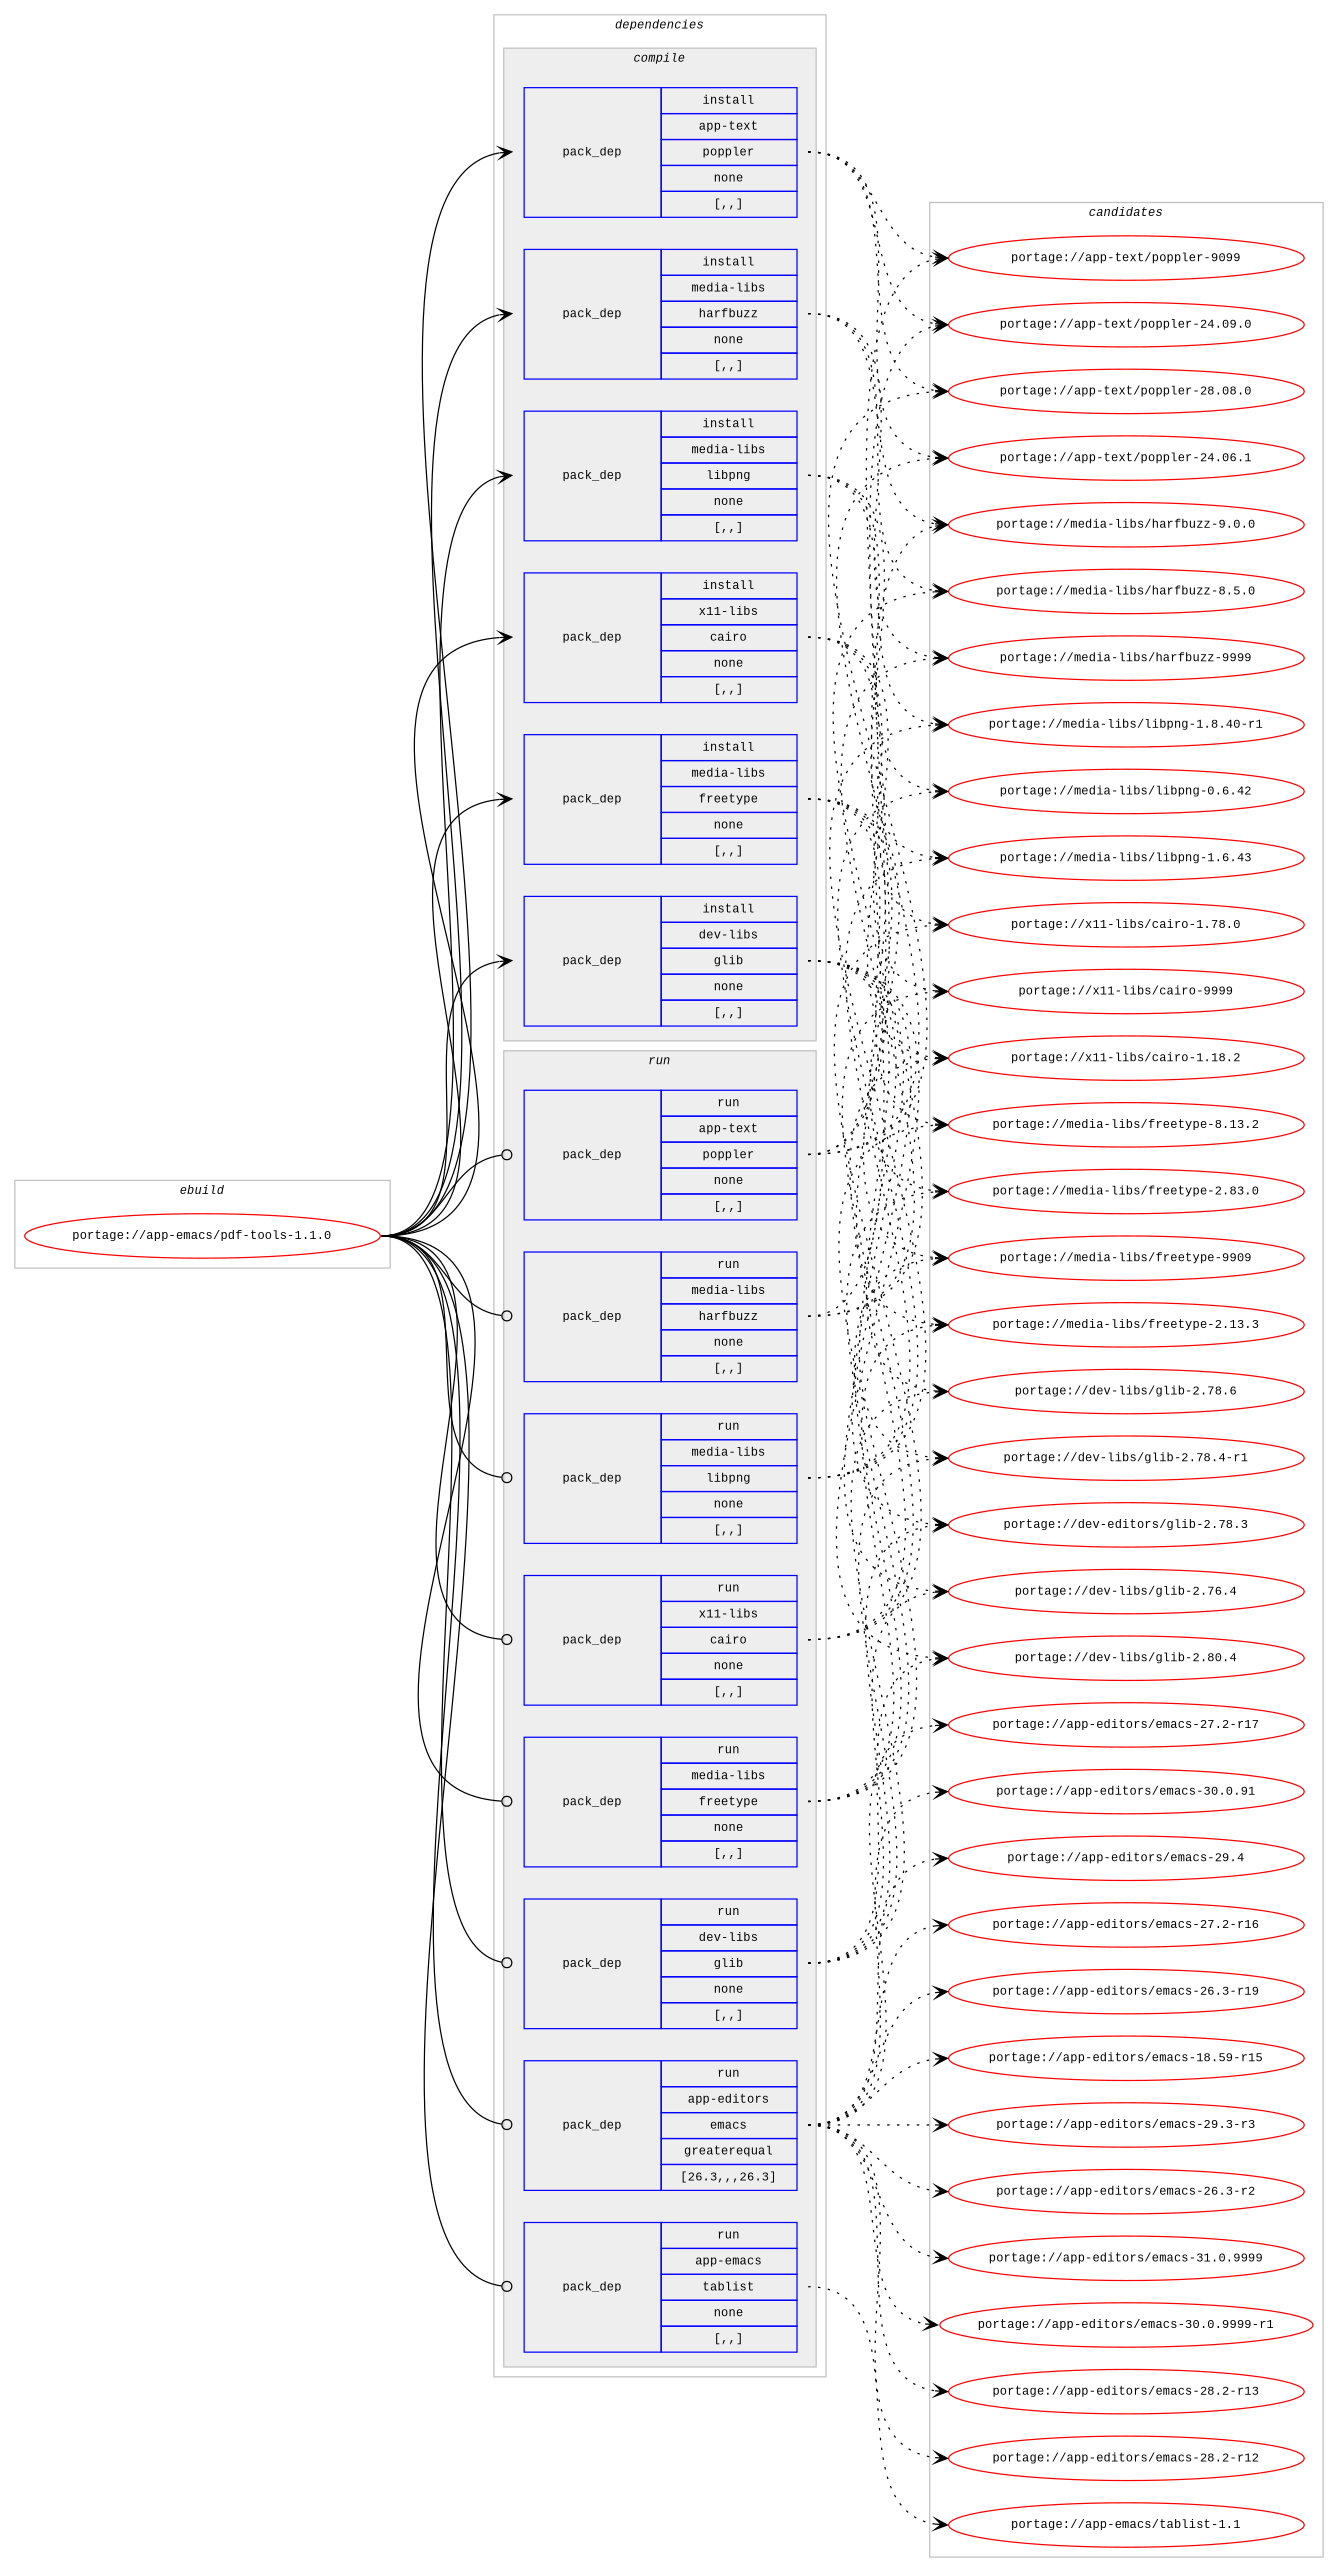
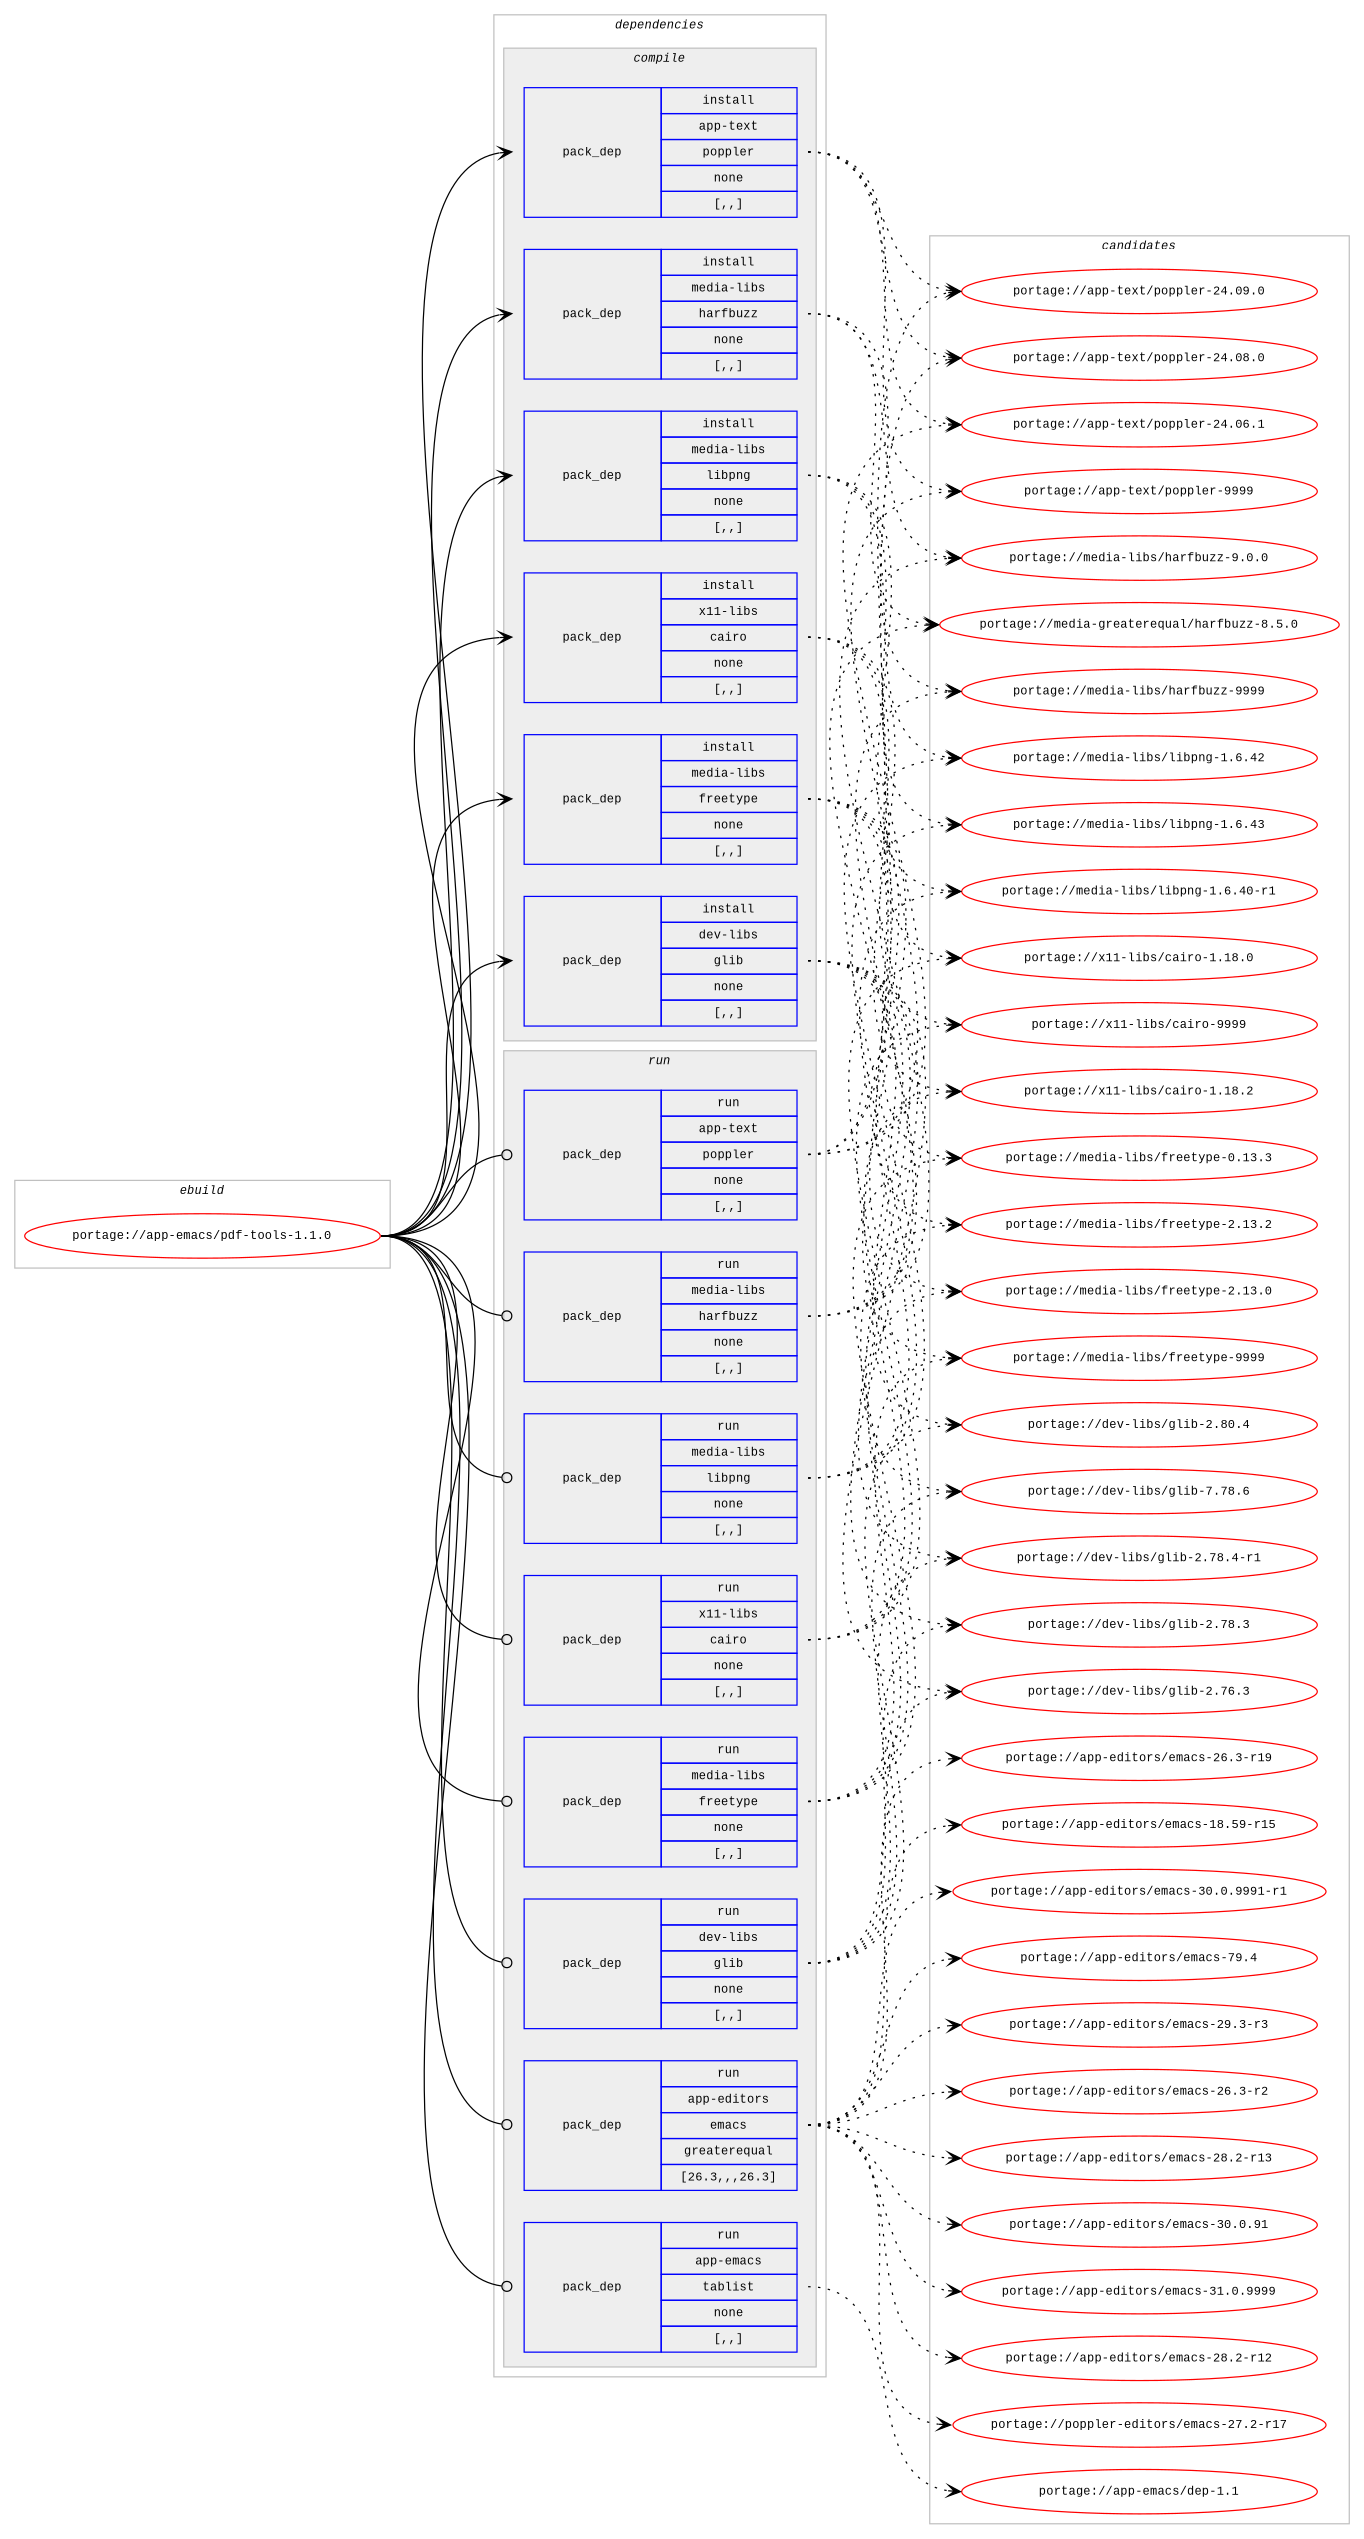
(1126, 258) -> (1140, 491)
(1126, 391) -> (1140, 358)
(1126, 591) -> (1140, 625)
(1126, 725) -> (1140, 891)
(1126, 791) -> (1140, 758)
(1126, 925) -> (1140, 958)
(1126, 1125) -> (1140, 1225)
(1126, 1192) -> (1140, 1292)
(1126, 1258) -> (1140, 1358)
(1126, 1325) -> (1140, 1158)
(1126, 1392) -> (1140, 1492)
(1126, 1525) -> (1140, 1625)
(1126, 1592) -> (1140, 1692)
(1126, 1725) -> (1140, 2425)
(1126, 1858) -> (1140, 1958)
(1126, 1925) -> none
(1126, 2325) -> (1140, 1892)
(1126, 2525) -> (1140, 2492)
